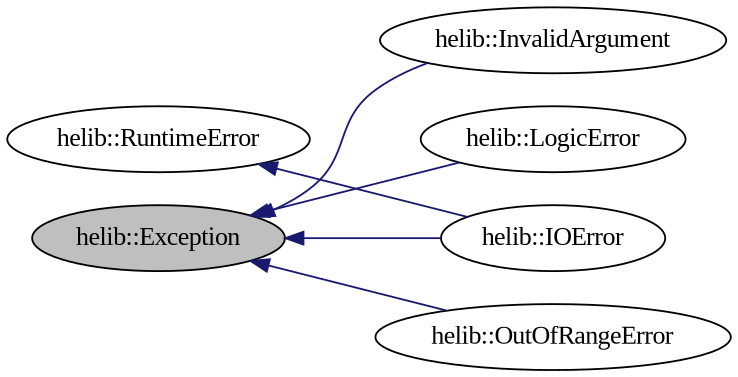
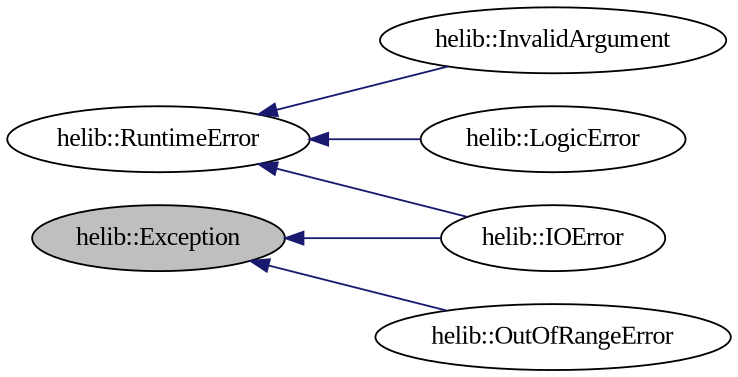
(345, 131) -> (362, 88)
(383, 182) -> (375, 139)
